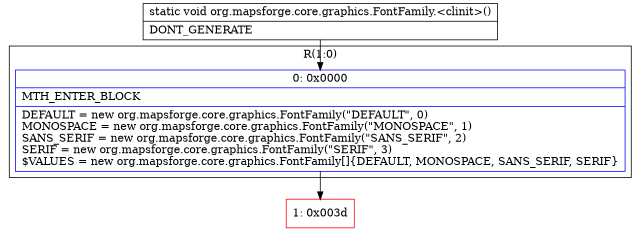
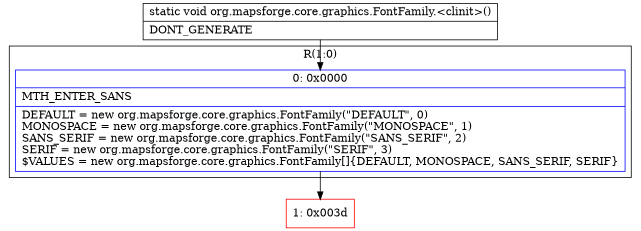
(81, 97) -> (77, 97)
